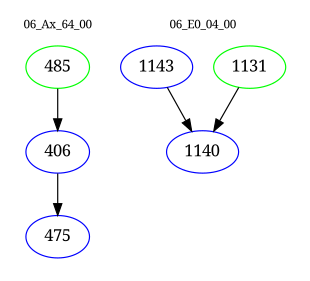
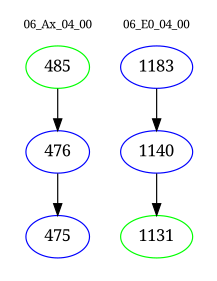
(58, 25) -> (58, 25)
(157, 67) -> (157, 67)
(229, 104) -> (157, 189)
(58, 152) -> (58, 152)
